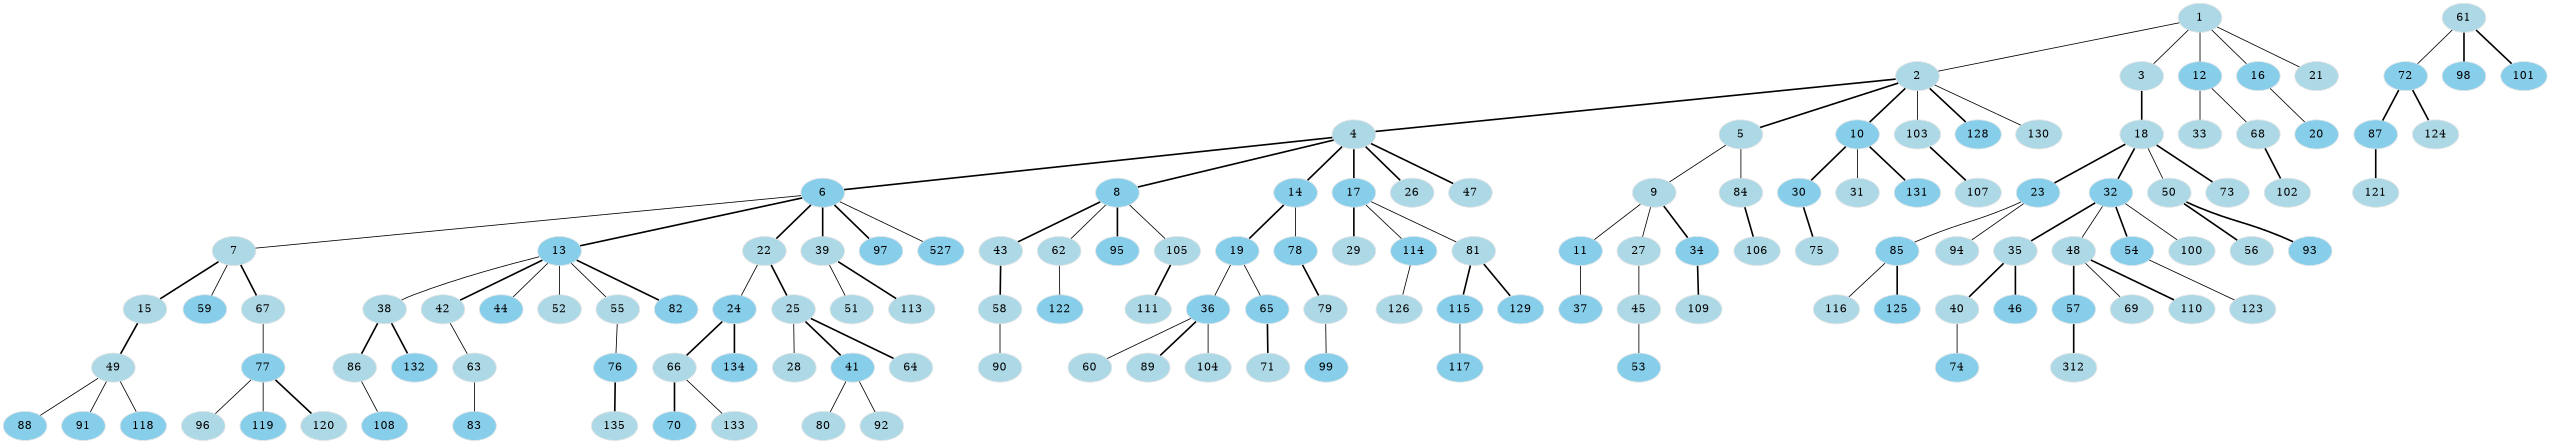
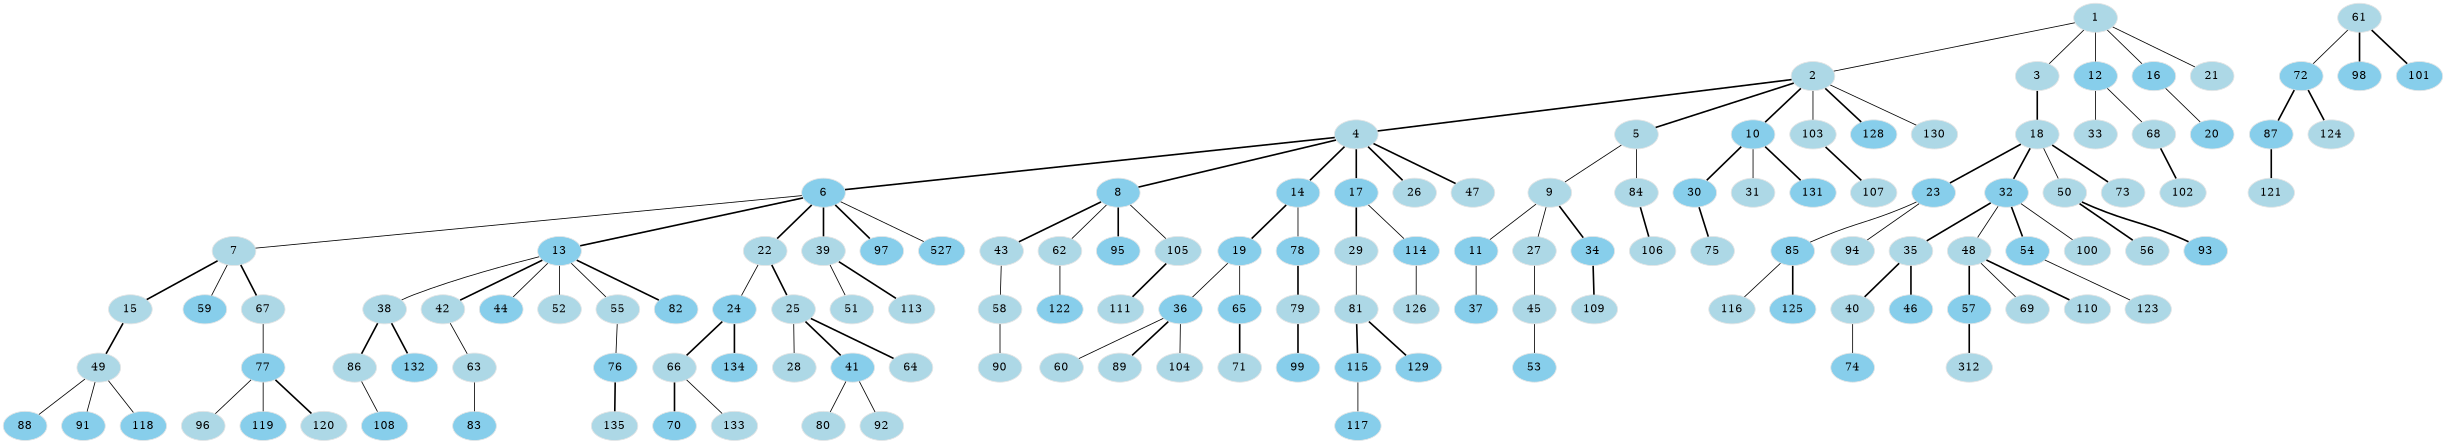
(1414, 222) -> (1356, 280)
(1000, 280) -> (1001, 280)
(1326, 339) -> (1298, 339)
